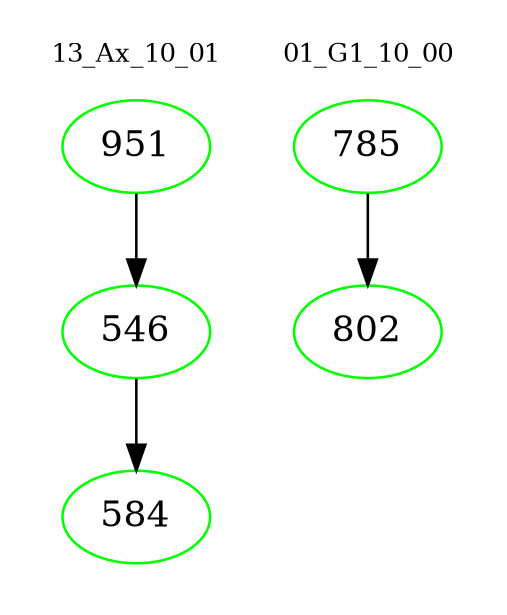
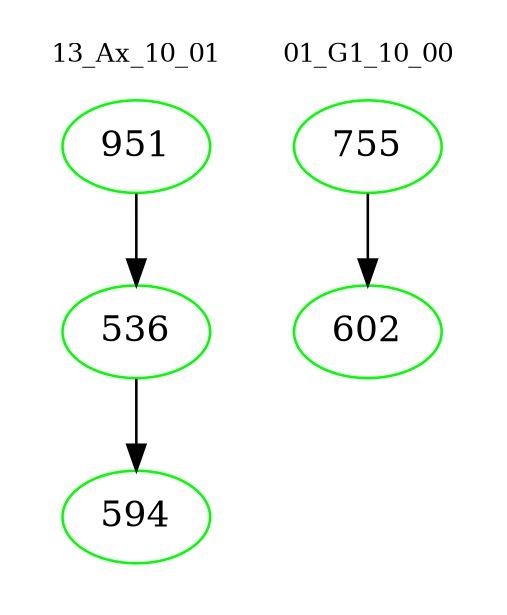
(368, 147) -> (368, 147)
(136, 332) -> (136, 332)
(368, 332) -> (368, 332)
(136, 517) -> (136, 517)
